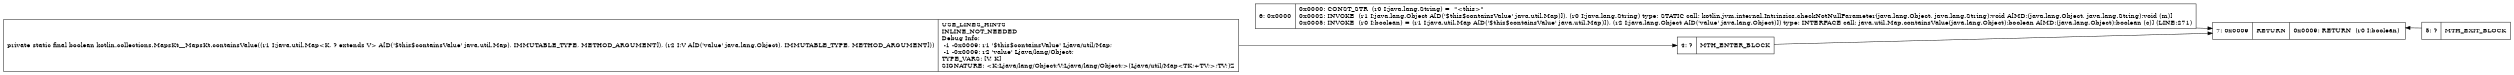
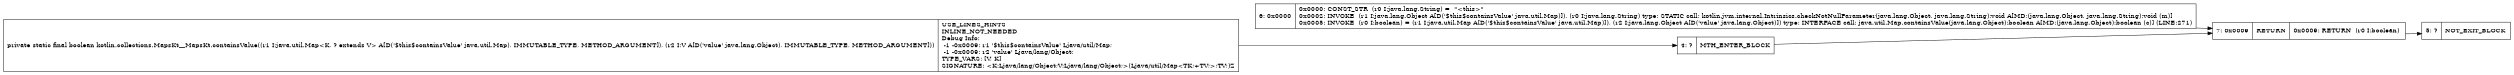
(2416, 28) -> (2411, 34)
(2476, 31) -> (2475, 31)
